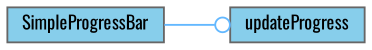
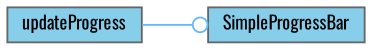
(190, 25) -> (167, 25)
